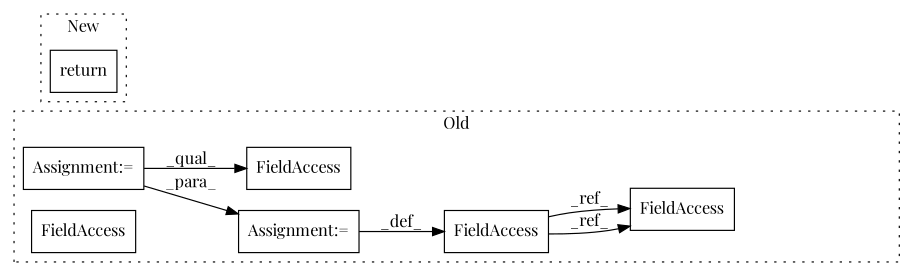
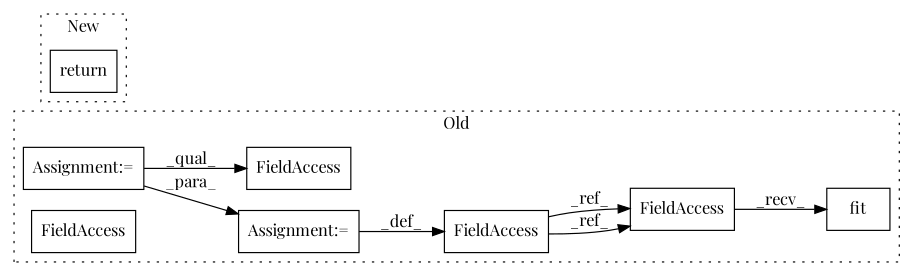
none -> (858, 209)
